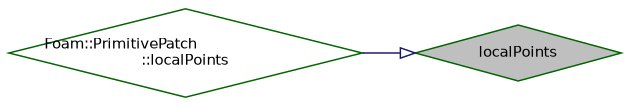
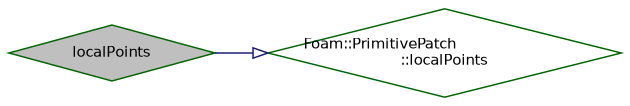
(381, 53) -> (234, 53)
